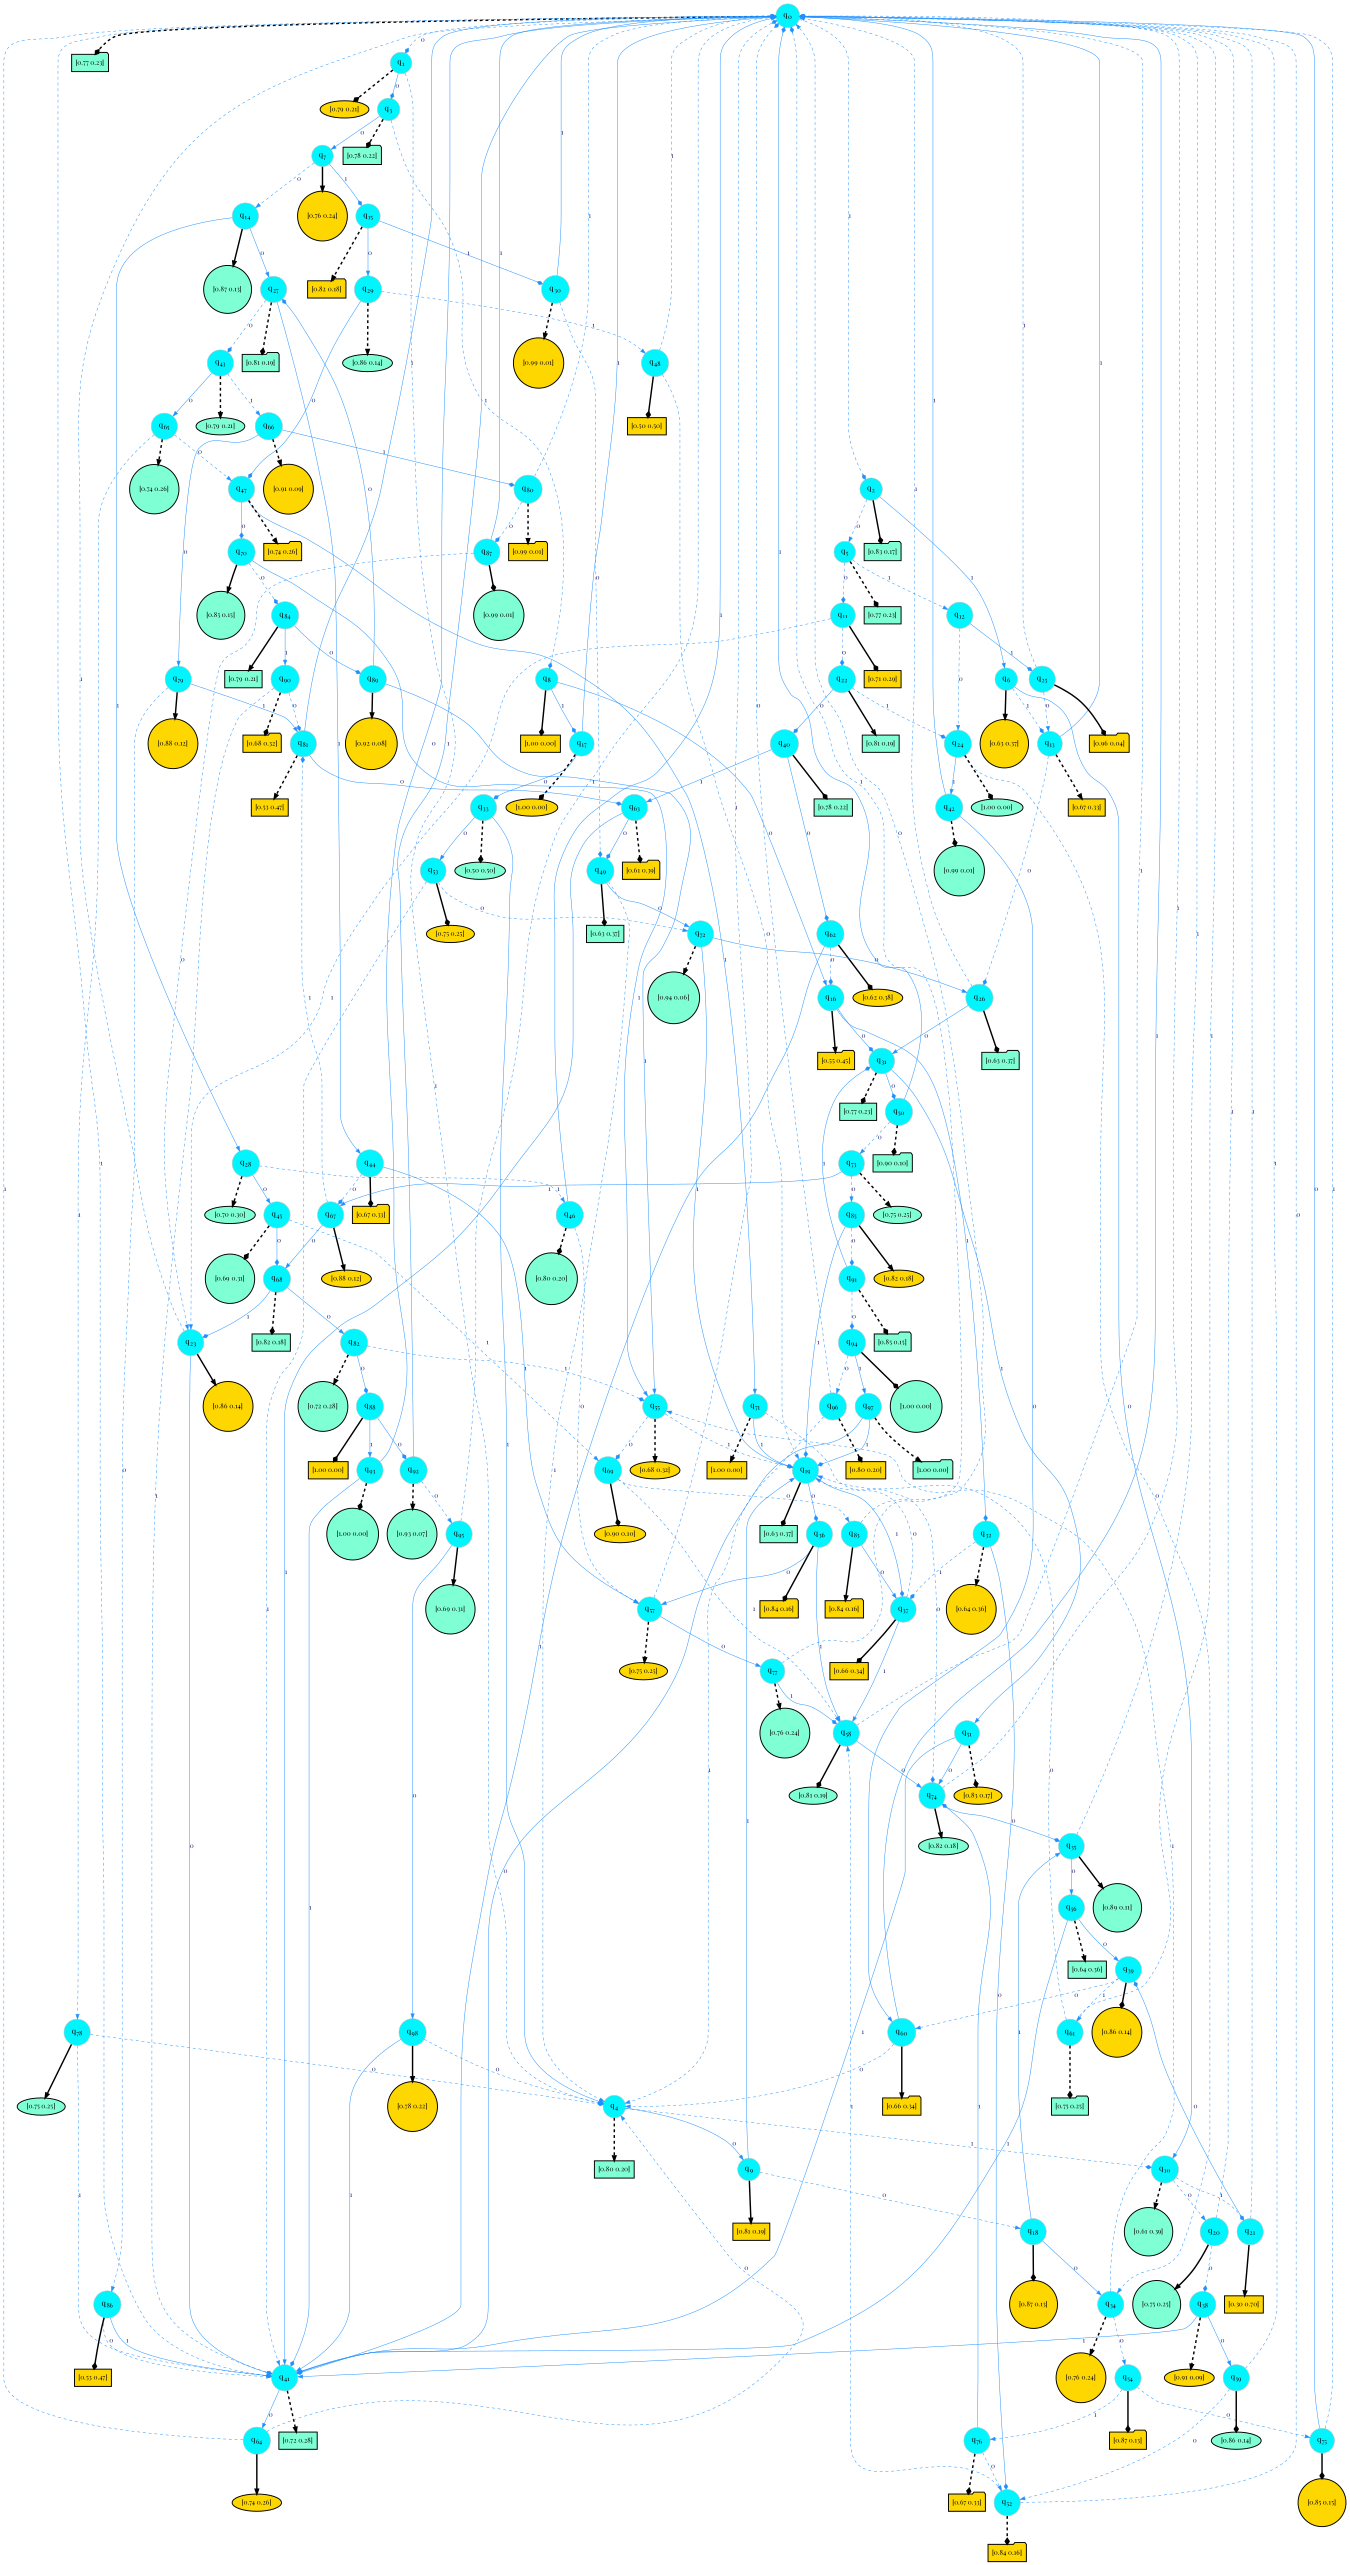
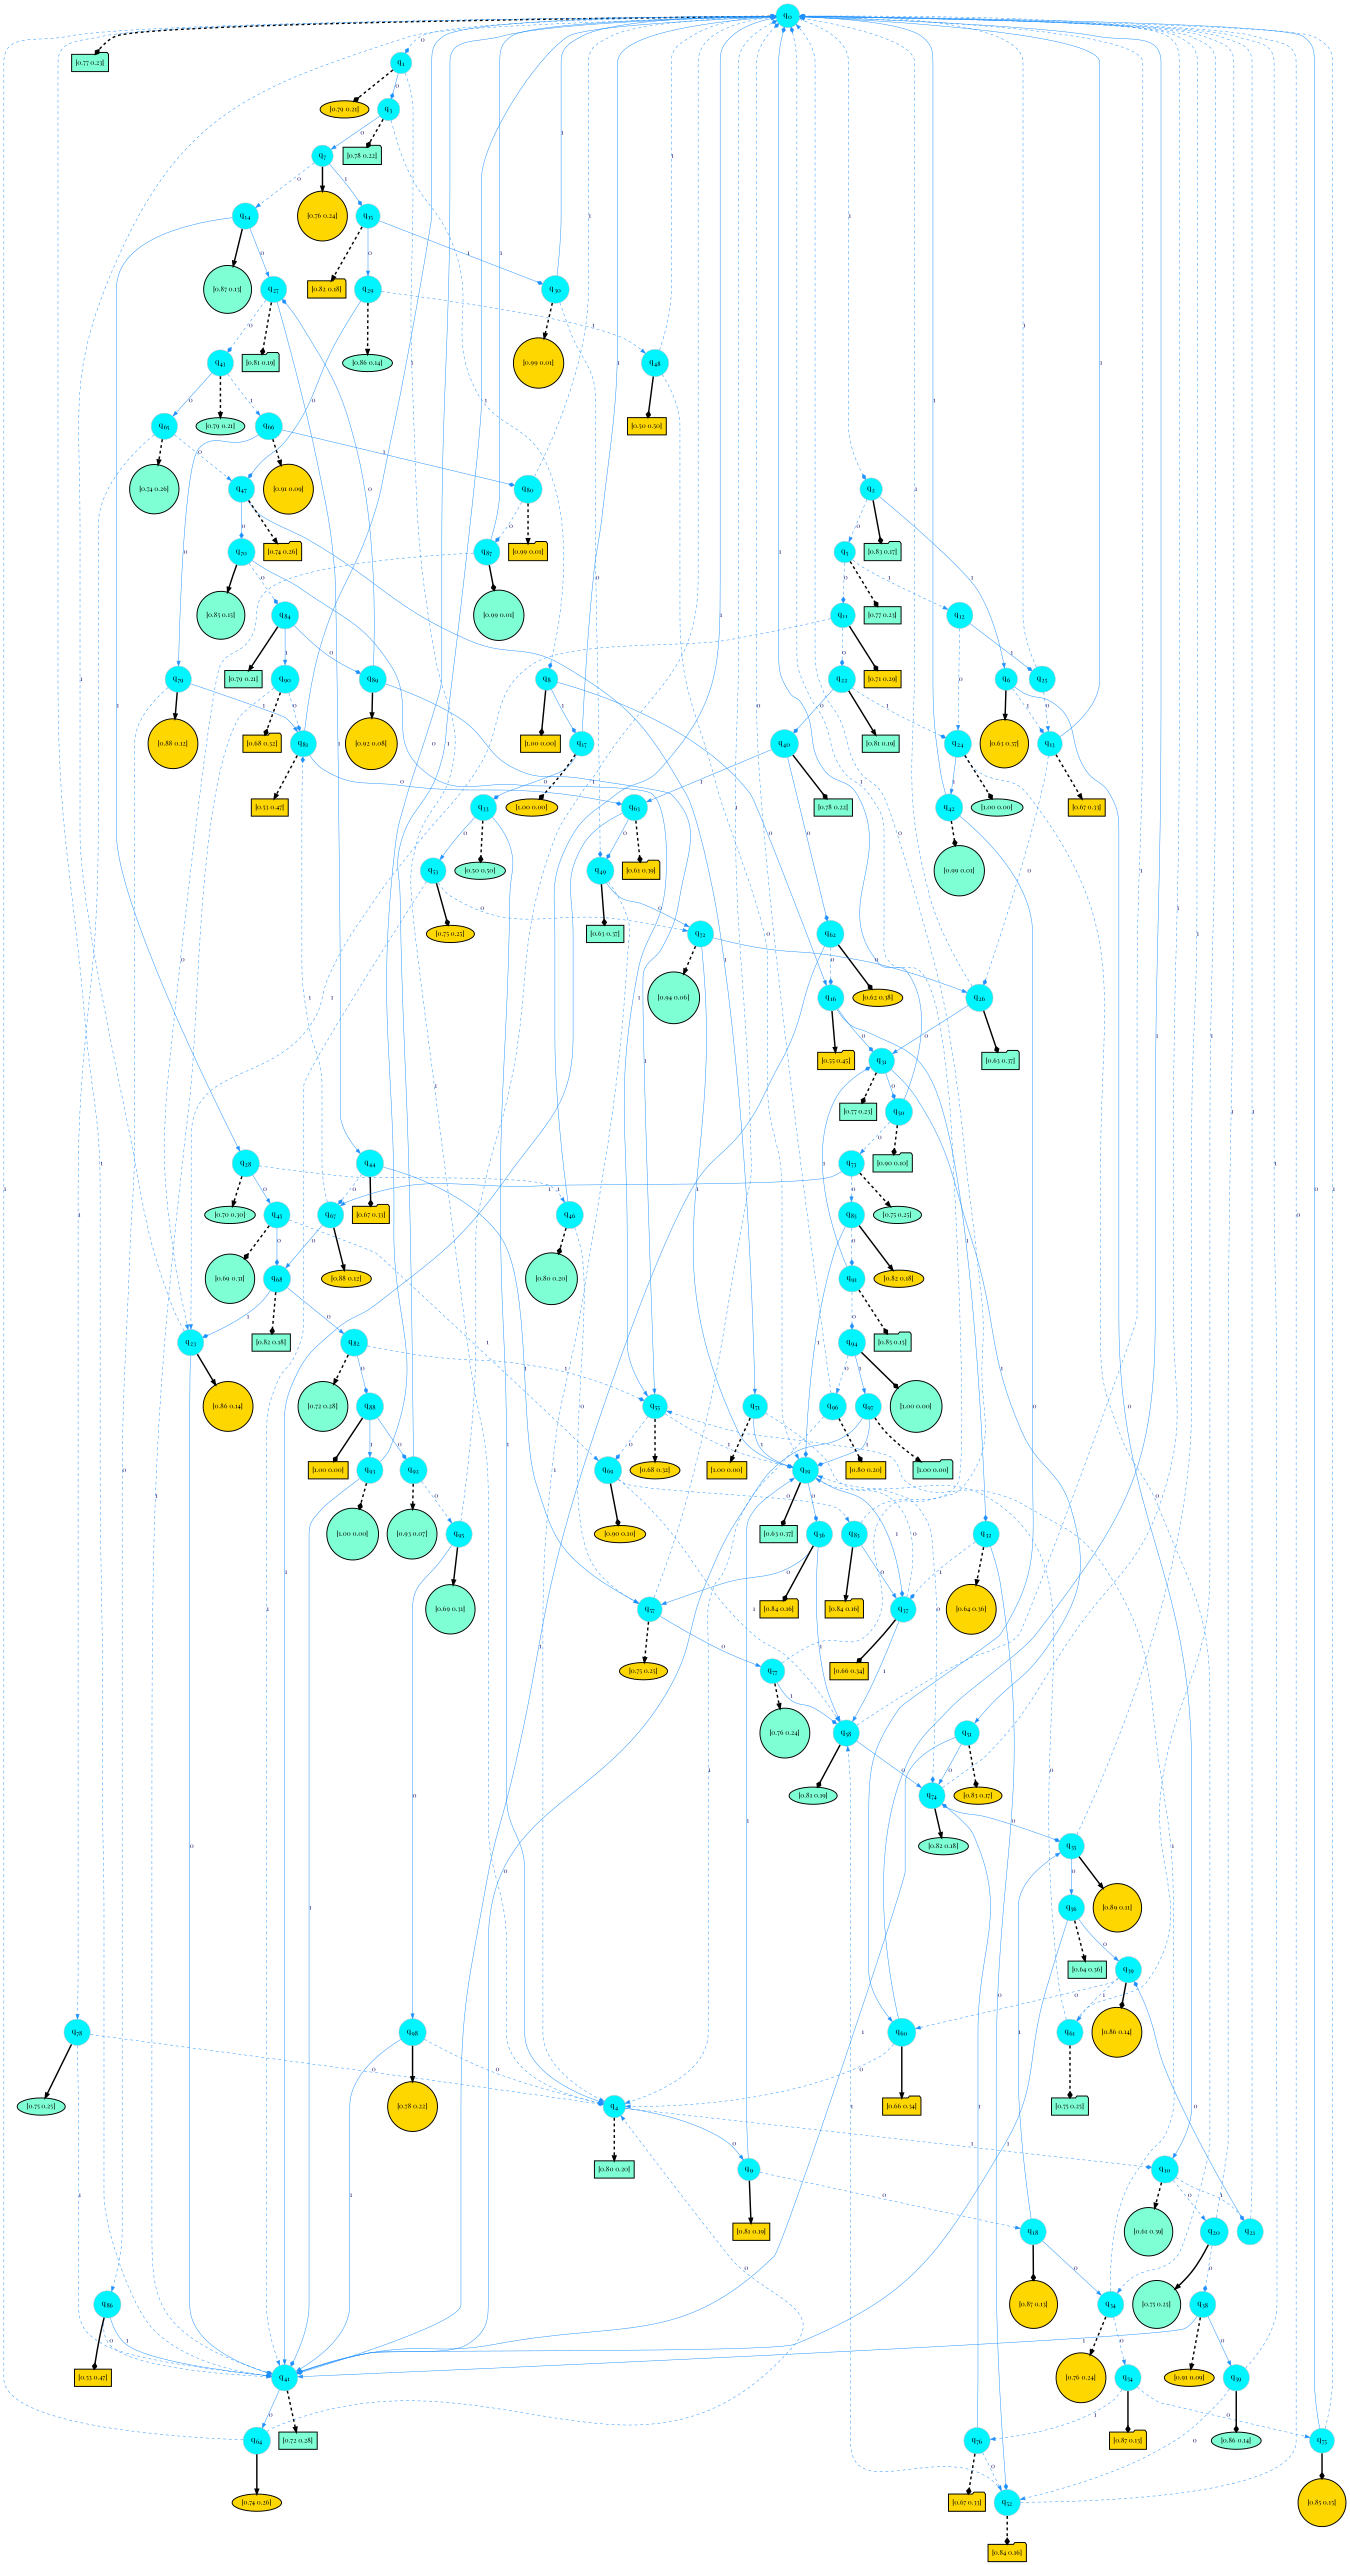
(1109, 744) -> none
(1117, 1908) -> (1117, 1908)
(1244, 2304) -> none
